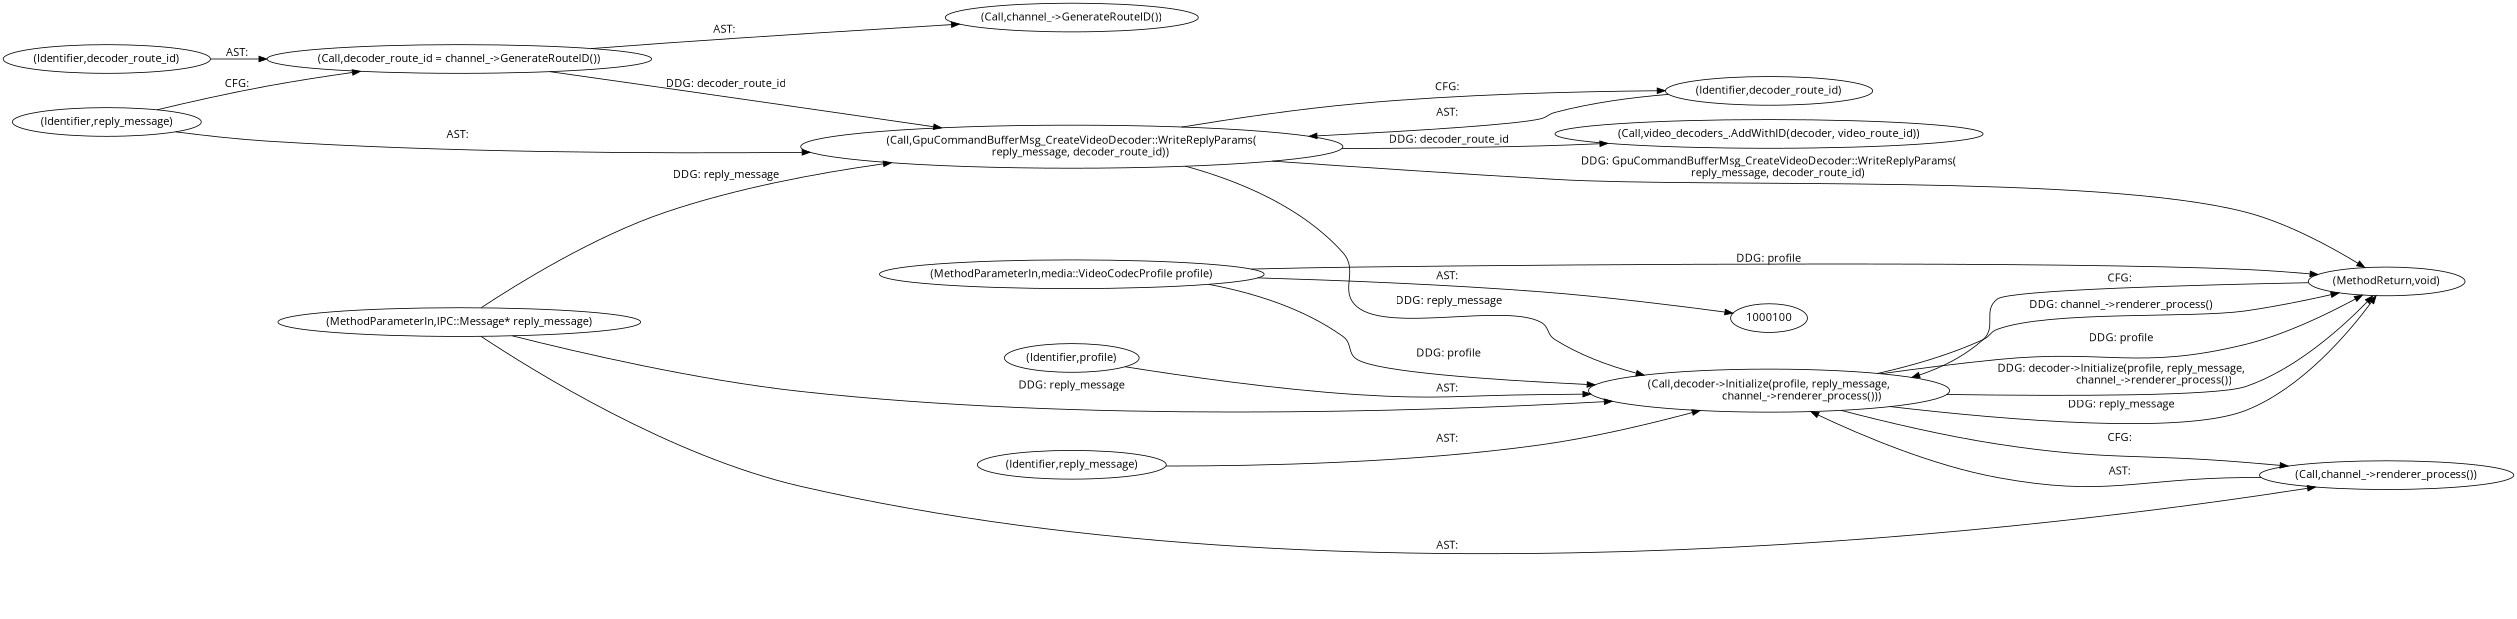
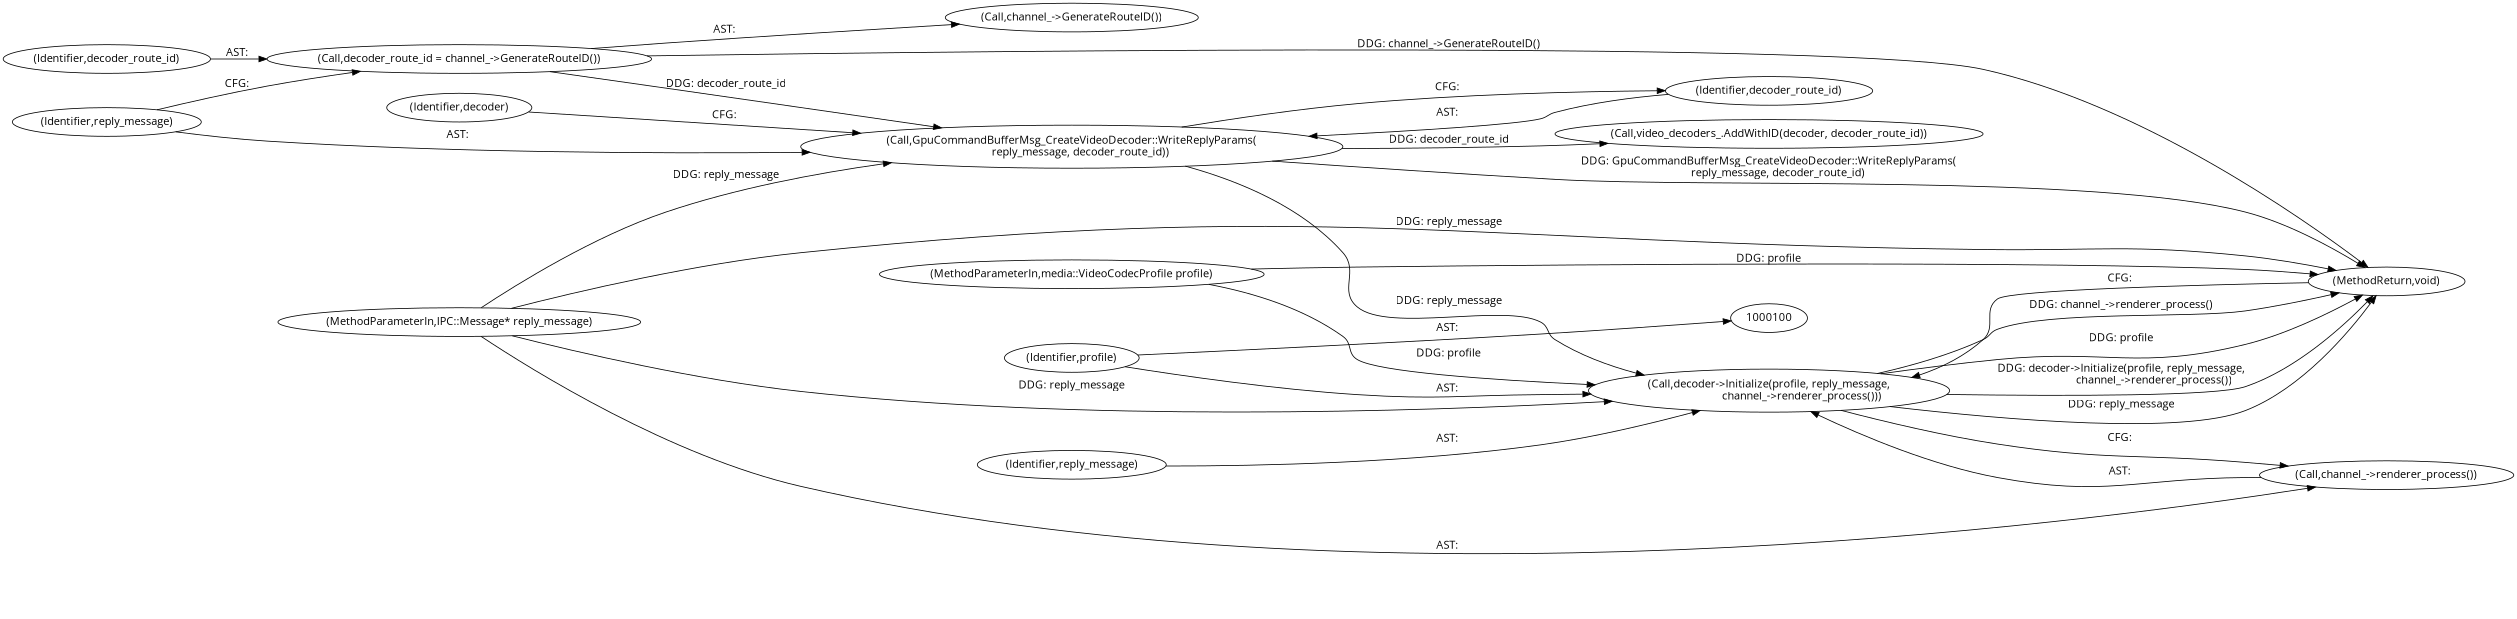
none -> (1529, 51)
none -> (459, 108)
(1769, 134) -> (1769, 134)
none -> (1417, 230)
(1492, 288) -> (1431, 340)
